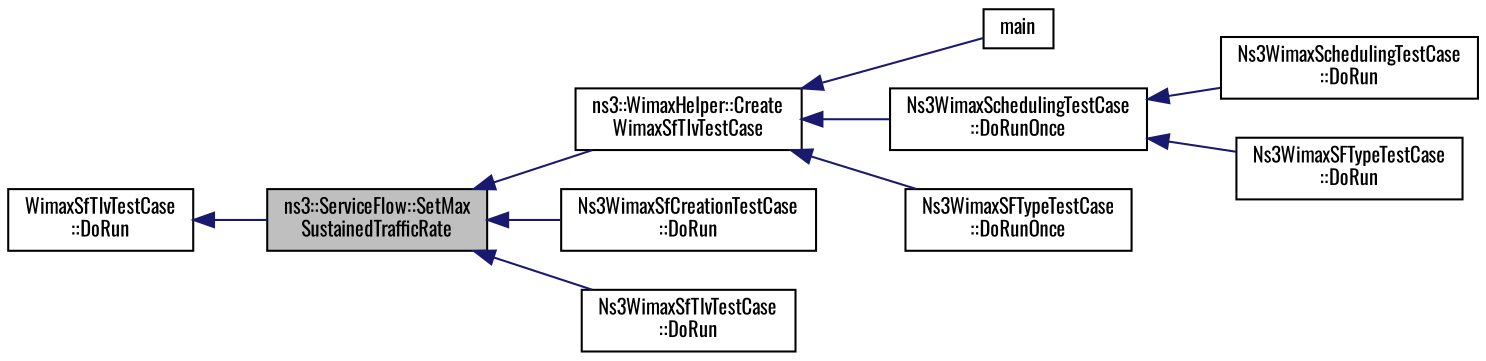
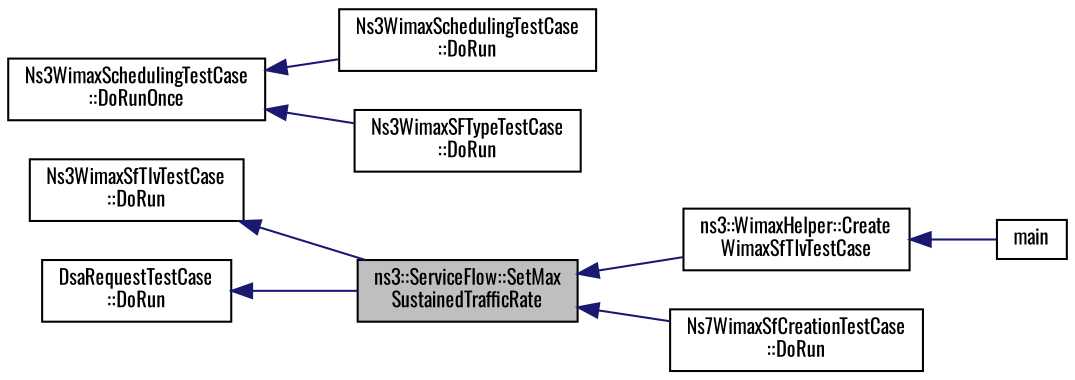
(856, 119) -> none
(101, 220) -> (137, 291)
(689, 220) -> (797, 340)
(1019, 220) -> none
(543, 274) -> (312, 244)
